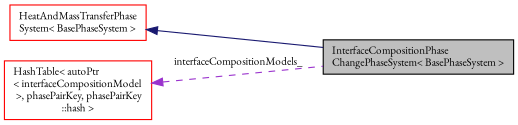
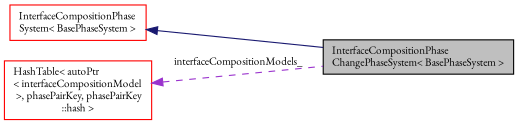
(78, 23) -> (78, 23)
